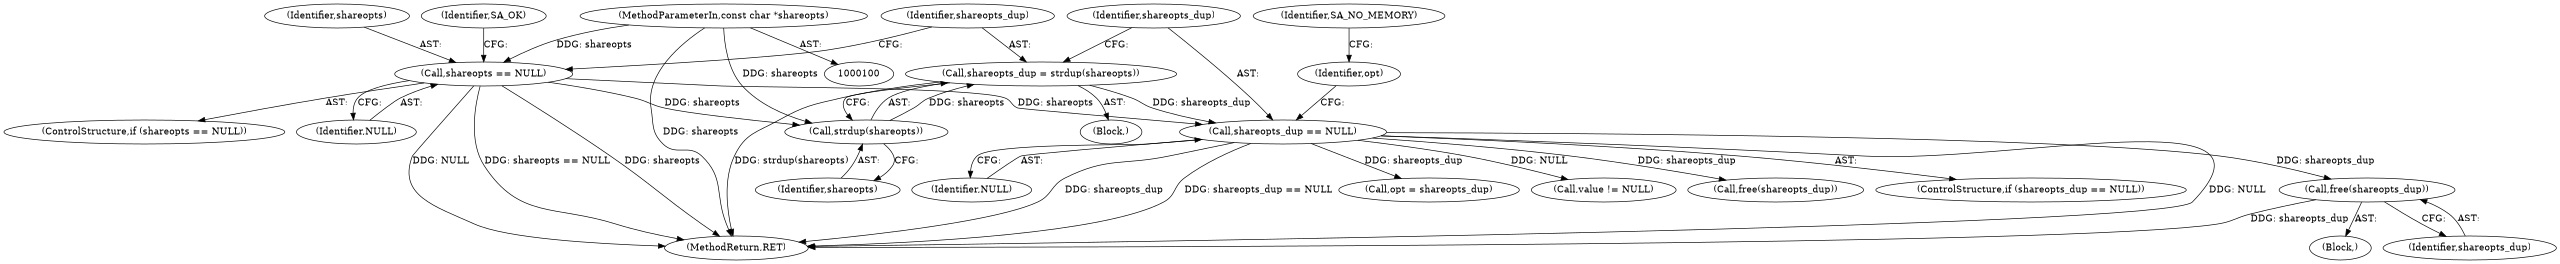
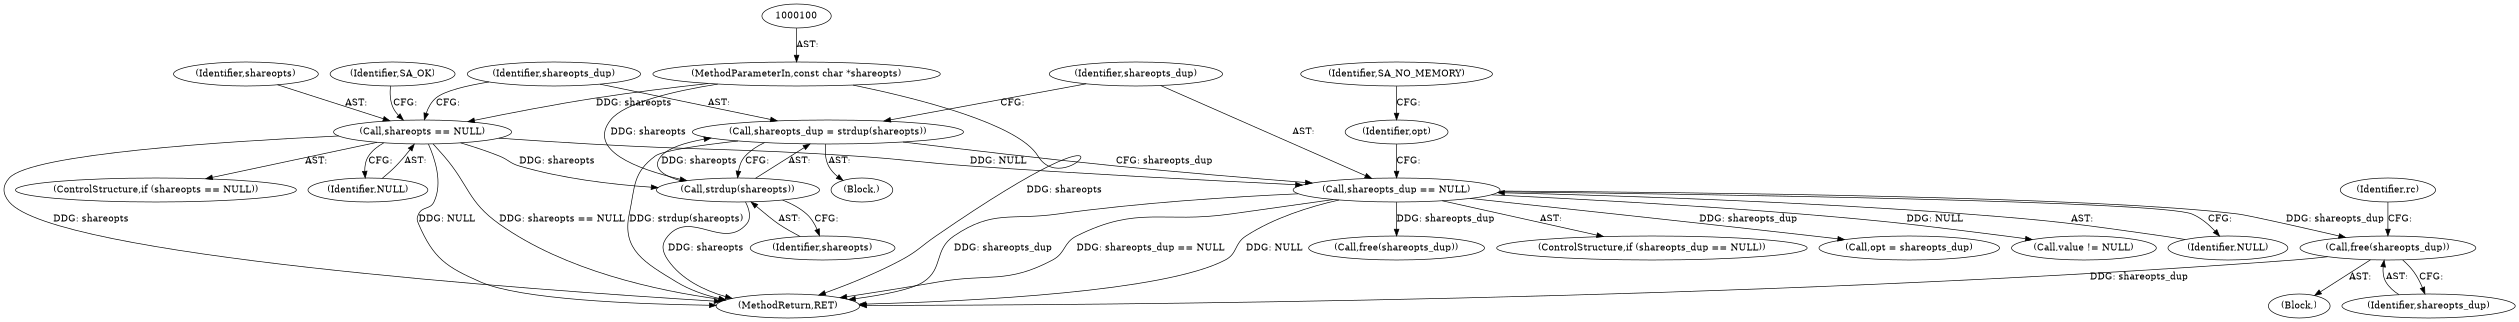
(791, 45) -> (797, 42)
(1056, 103) -> (998, 161)
(1202, 103) -> (1164, 161)
none -> (2388, 190)
none -> (673, 232)
